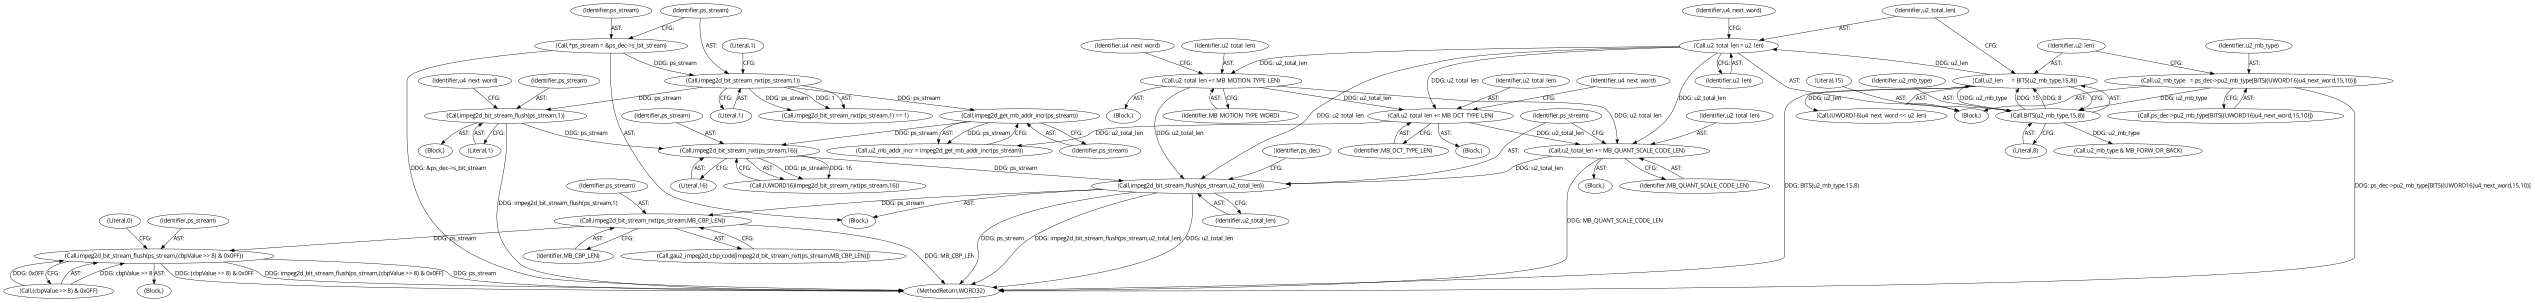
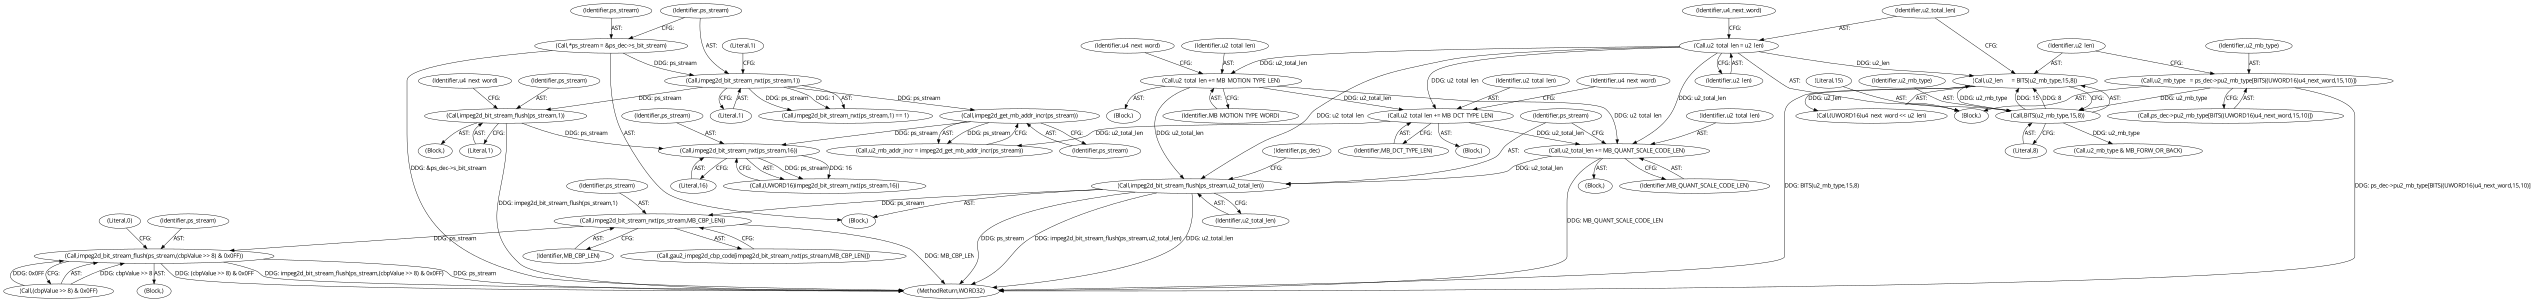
(1883, 60) -> (1864, 67)
(958, 169) -> none
